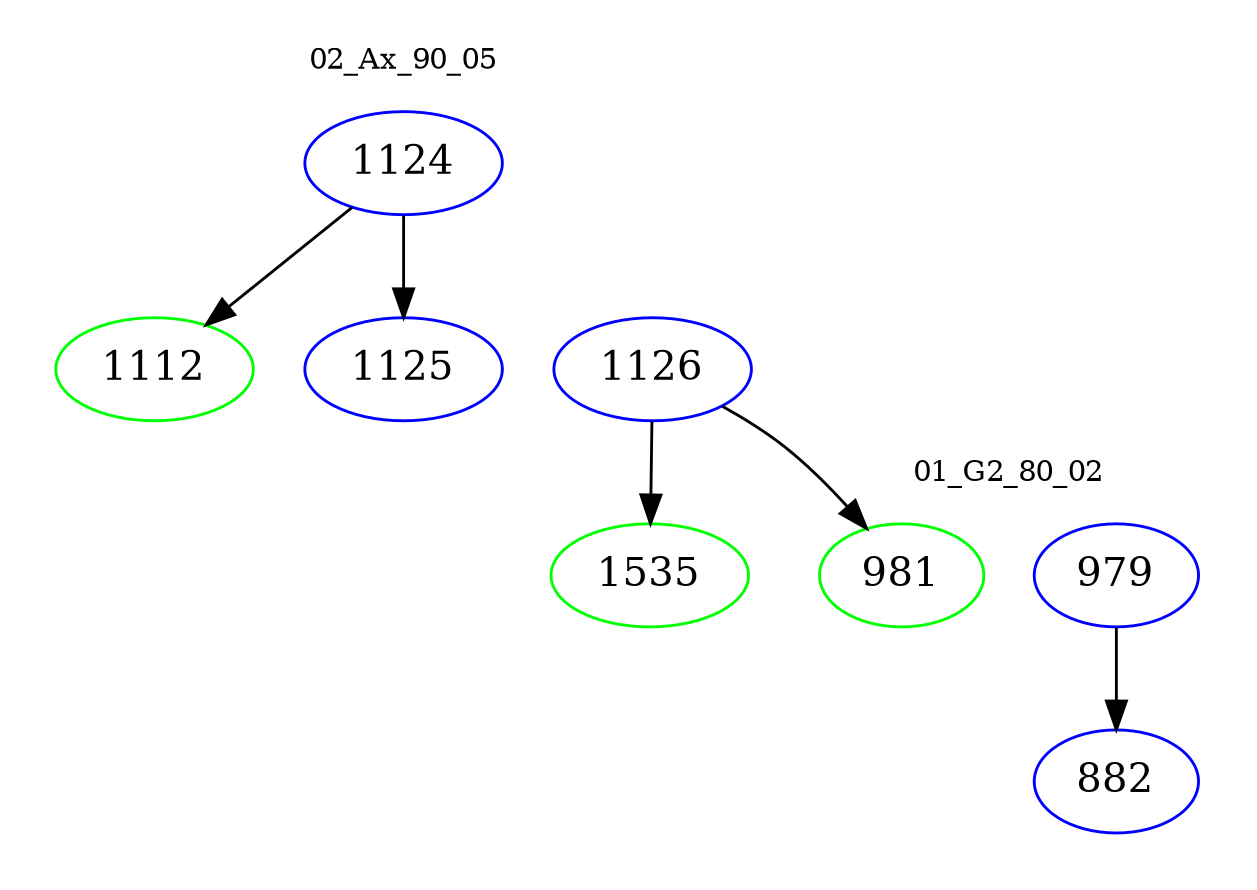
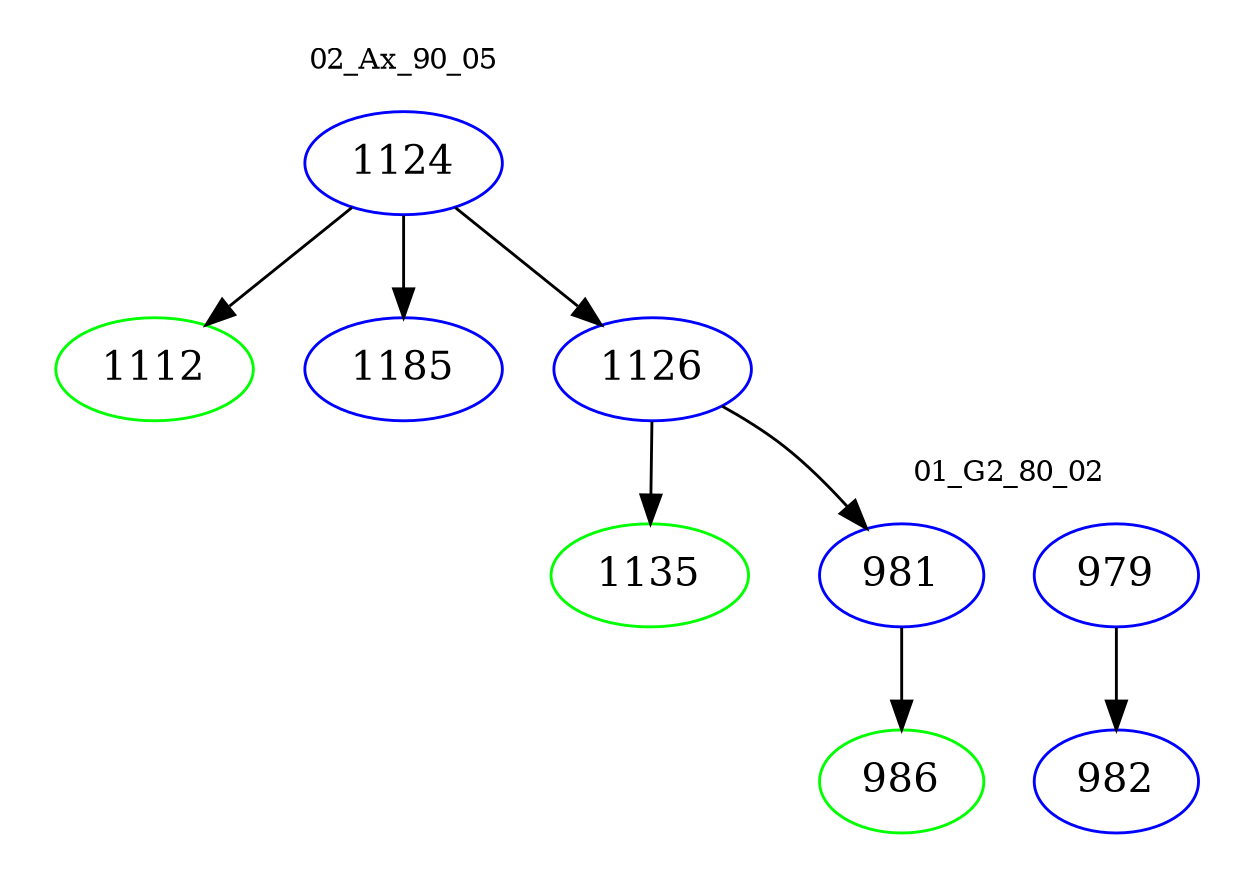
none -> (516, 257)
(404, 369) -> (404, 369)
(650, 575) -> (650, 575)
(902, 575) -> (902, 575)
none -> (902, 781)
(1116, 781) -> (1116, 781)
